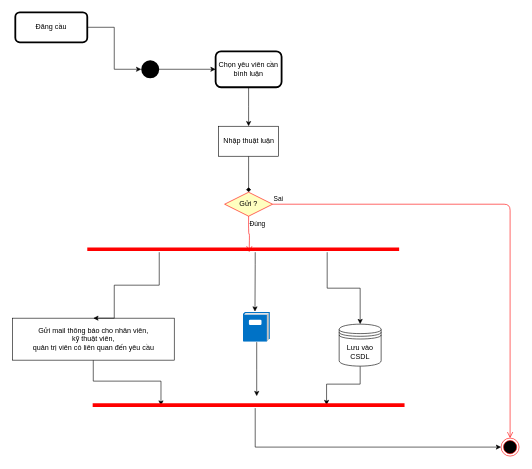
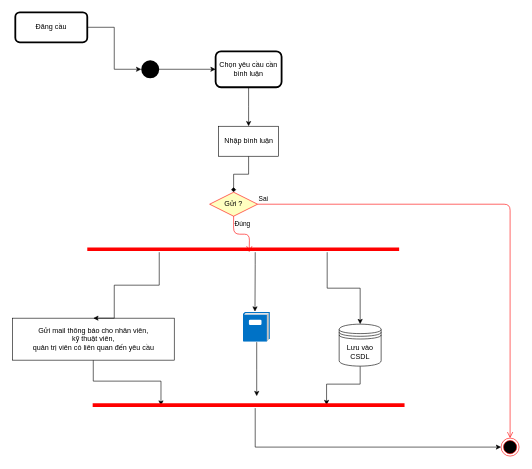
(249, 69) -> (249, 69)
(249, 141) -> (249, 141)
(249, 204) -> (234, 204)
